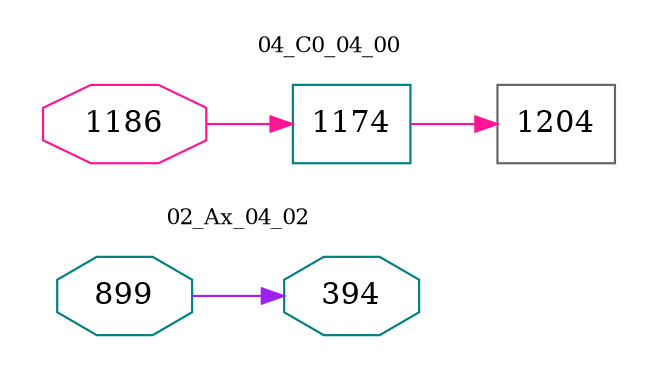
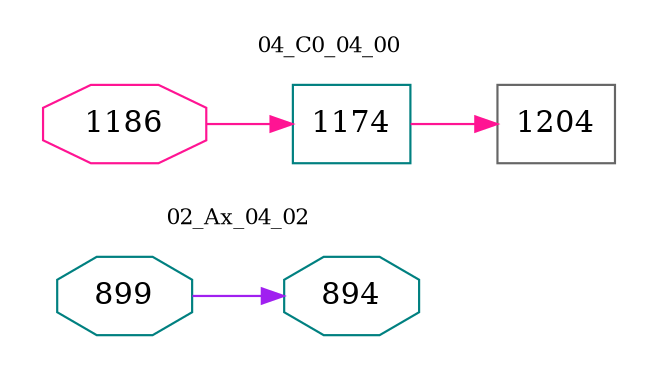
(352, 296) -> (352, 296)
